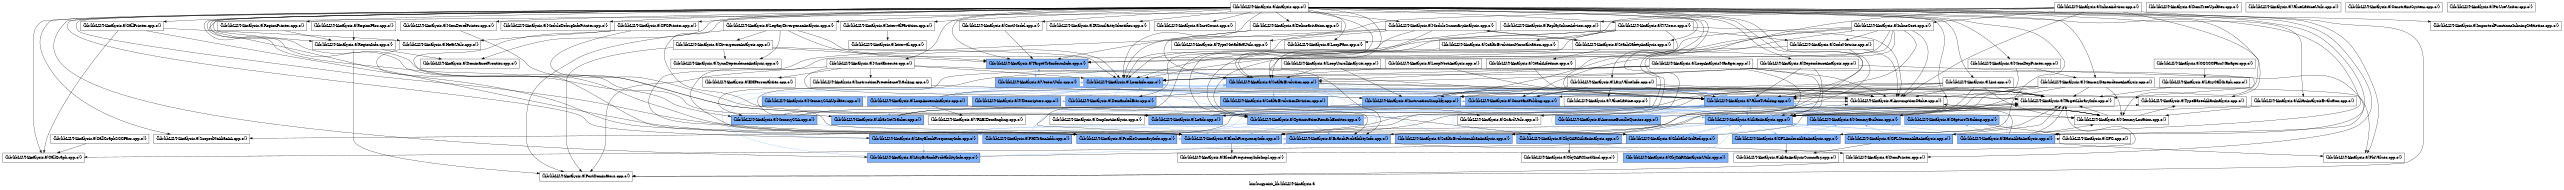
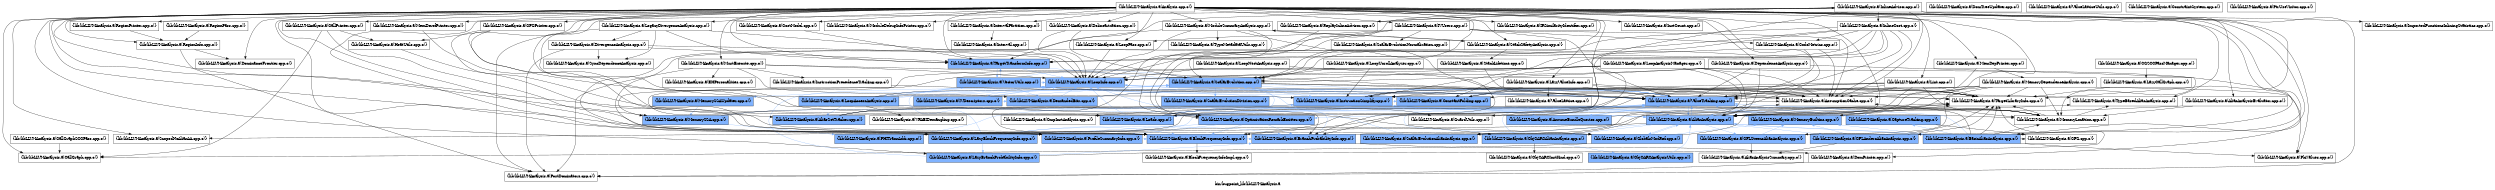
(1718, 11) -> none
none -> (1605, 13)
